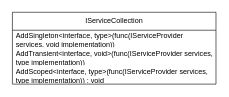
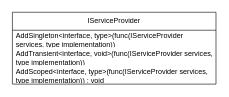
(114, 21) -> (114, 21)
(115, 39) -> (115, 39)
